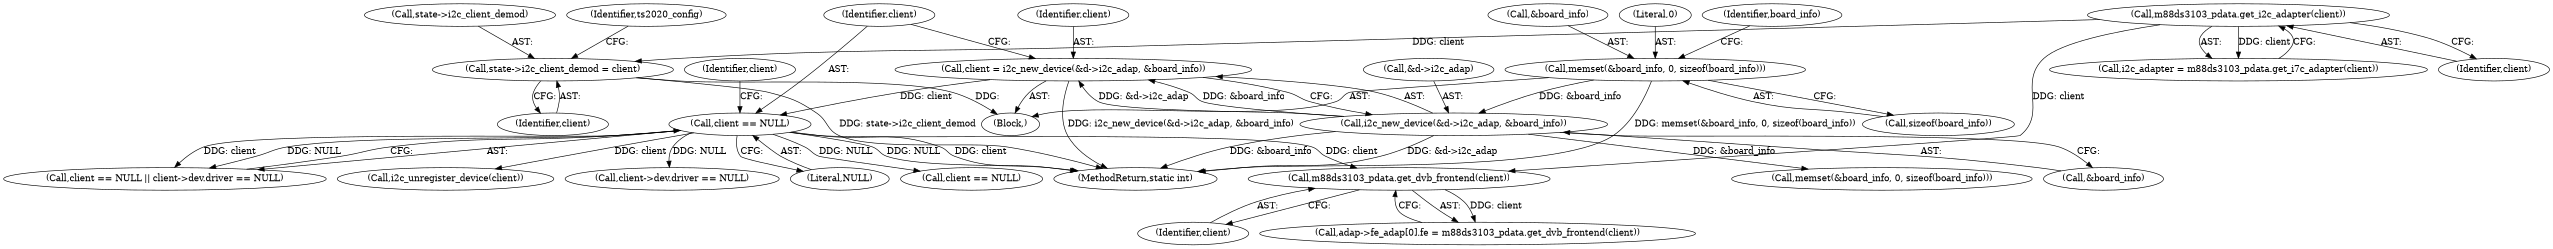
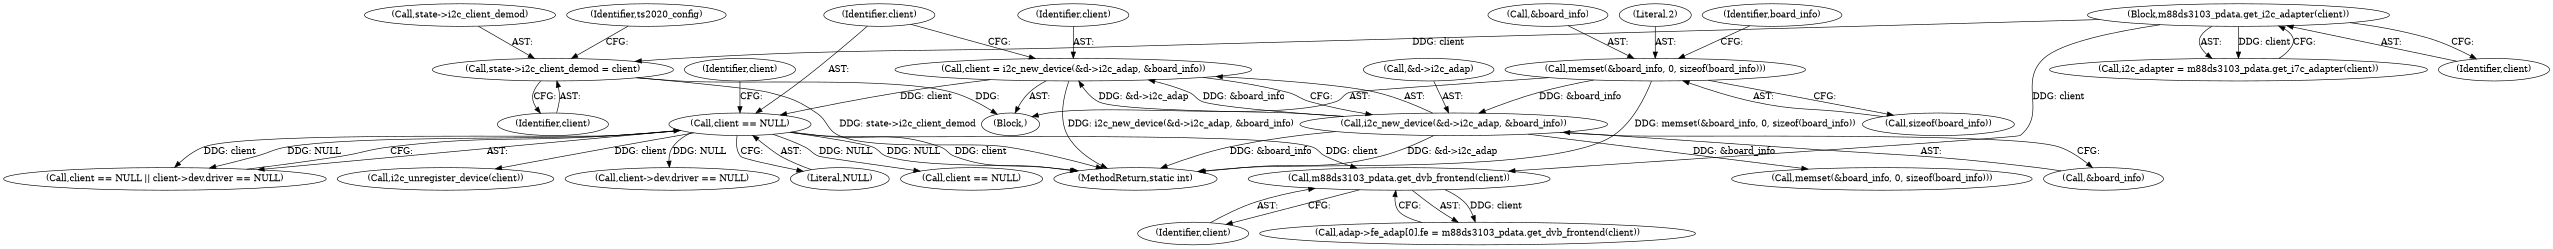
(1655, 15) -> (1655, 15)
(2238, 15) -> (2238, 15)
